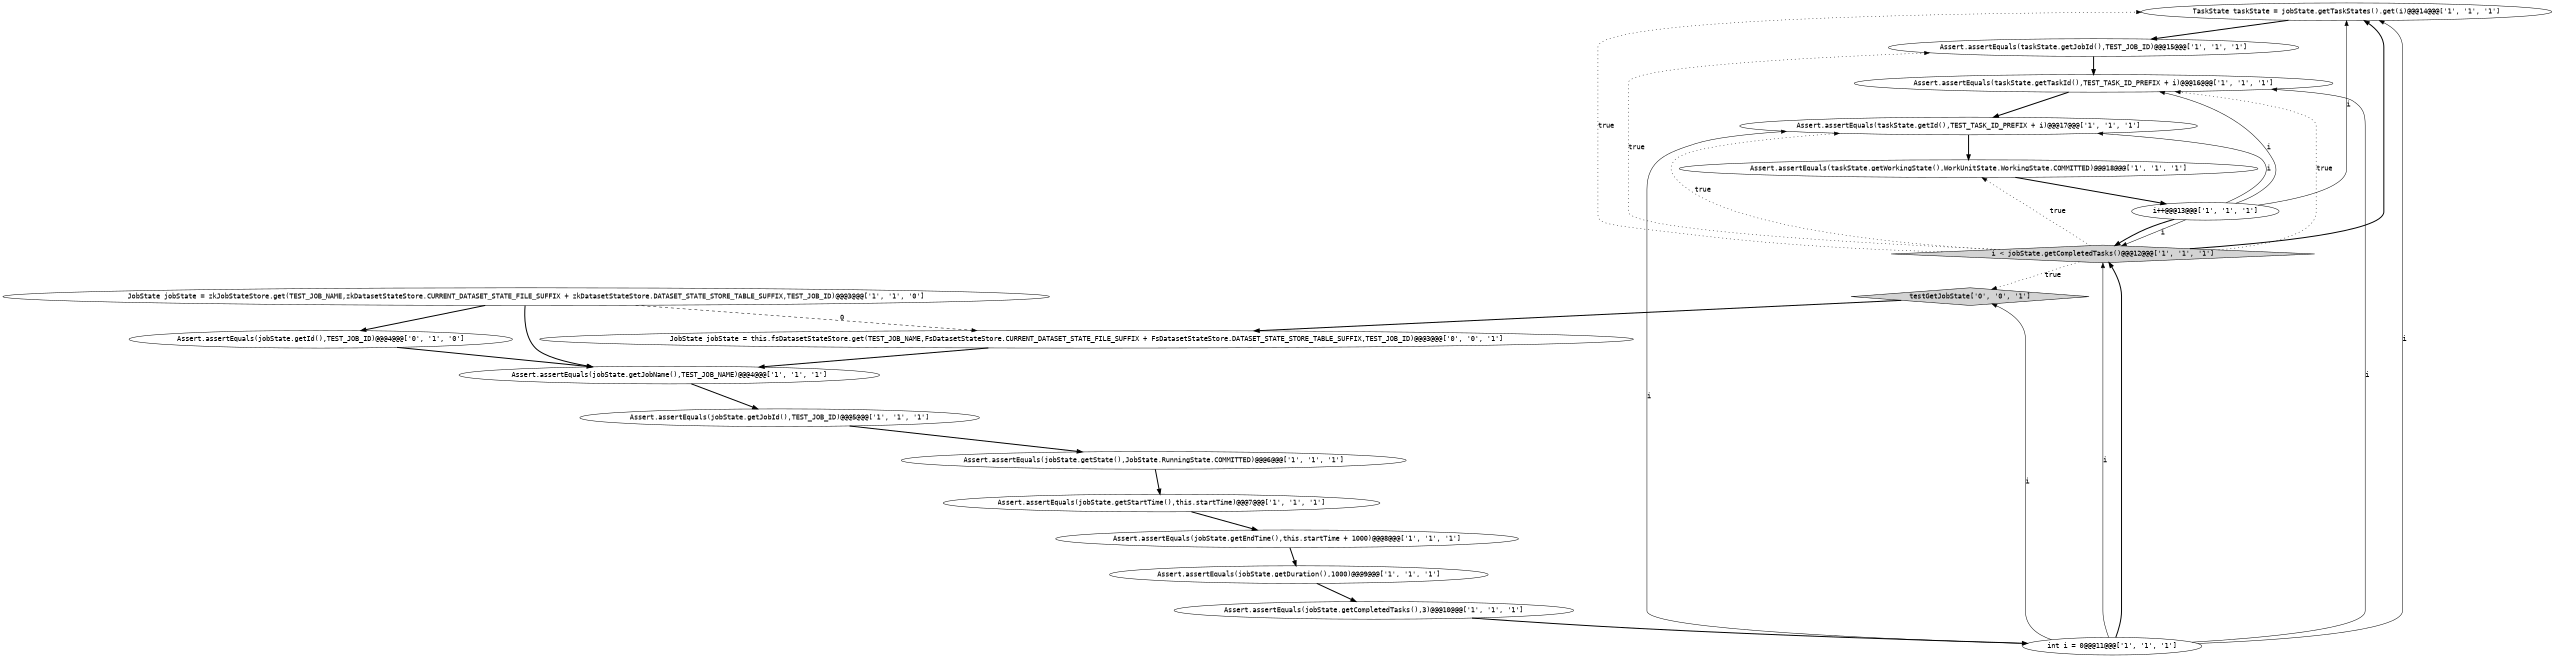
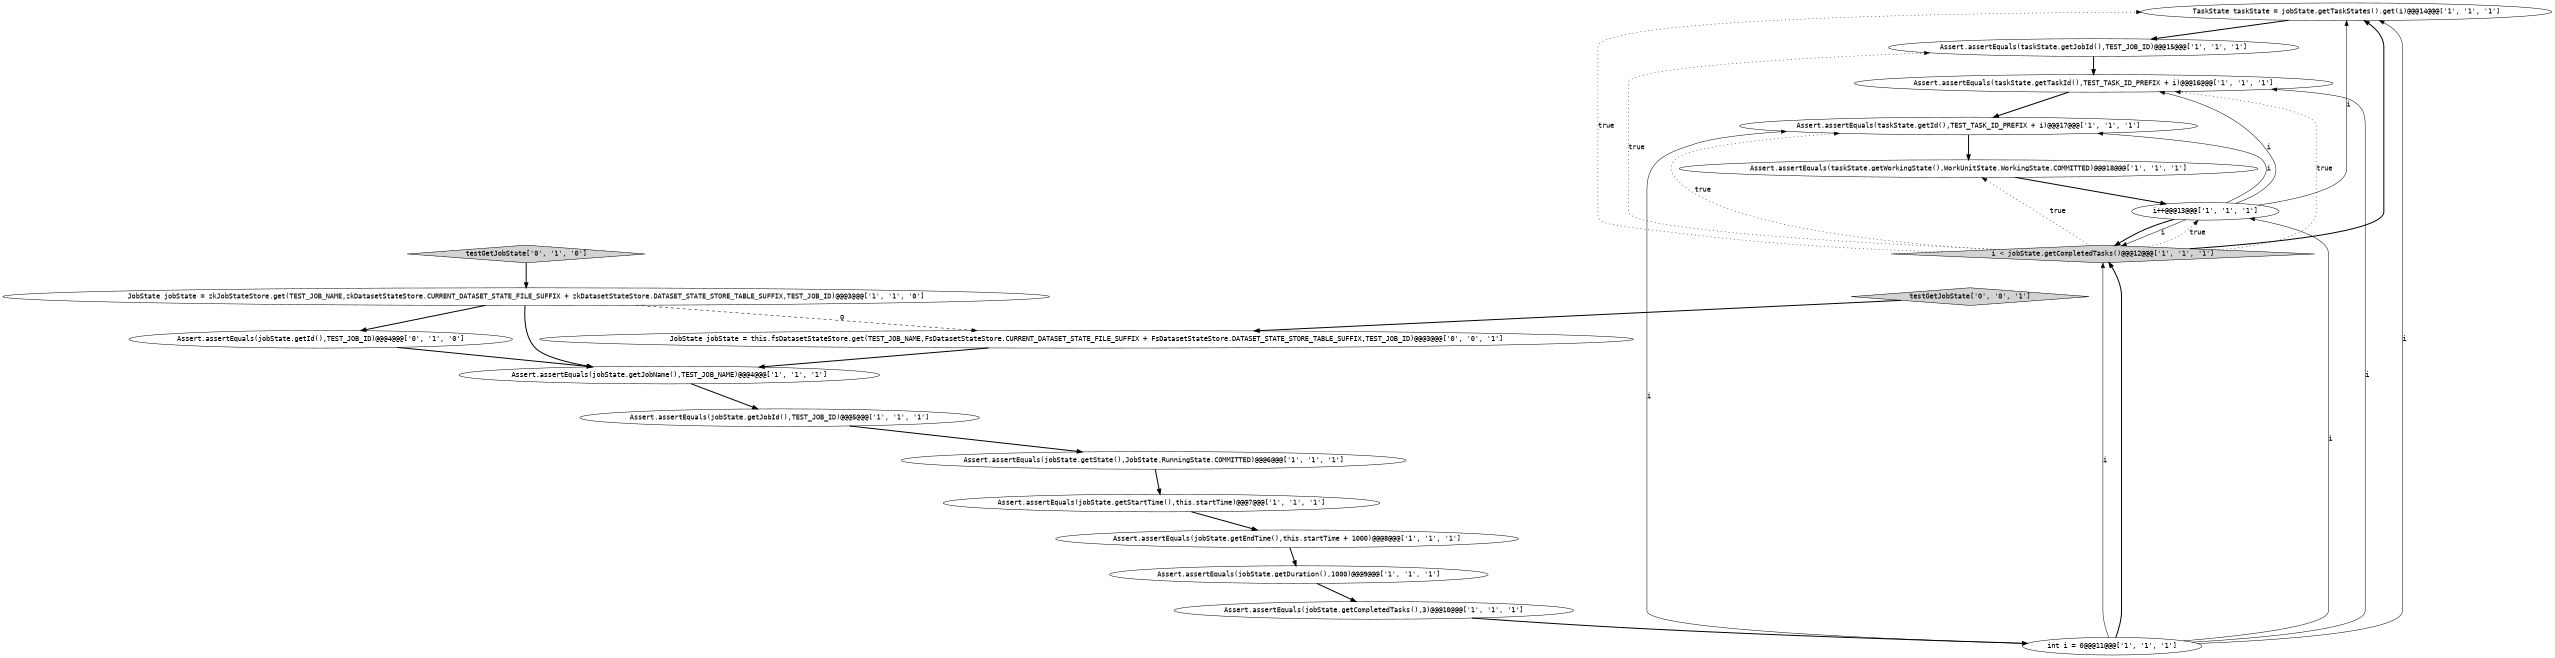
none -> (526, 254)
(2038, 275) -> (2173, 239)
(2025, 473) -> (2328, 465)
